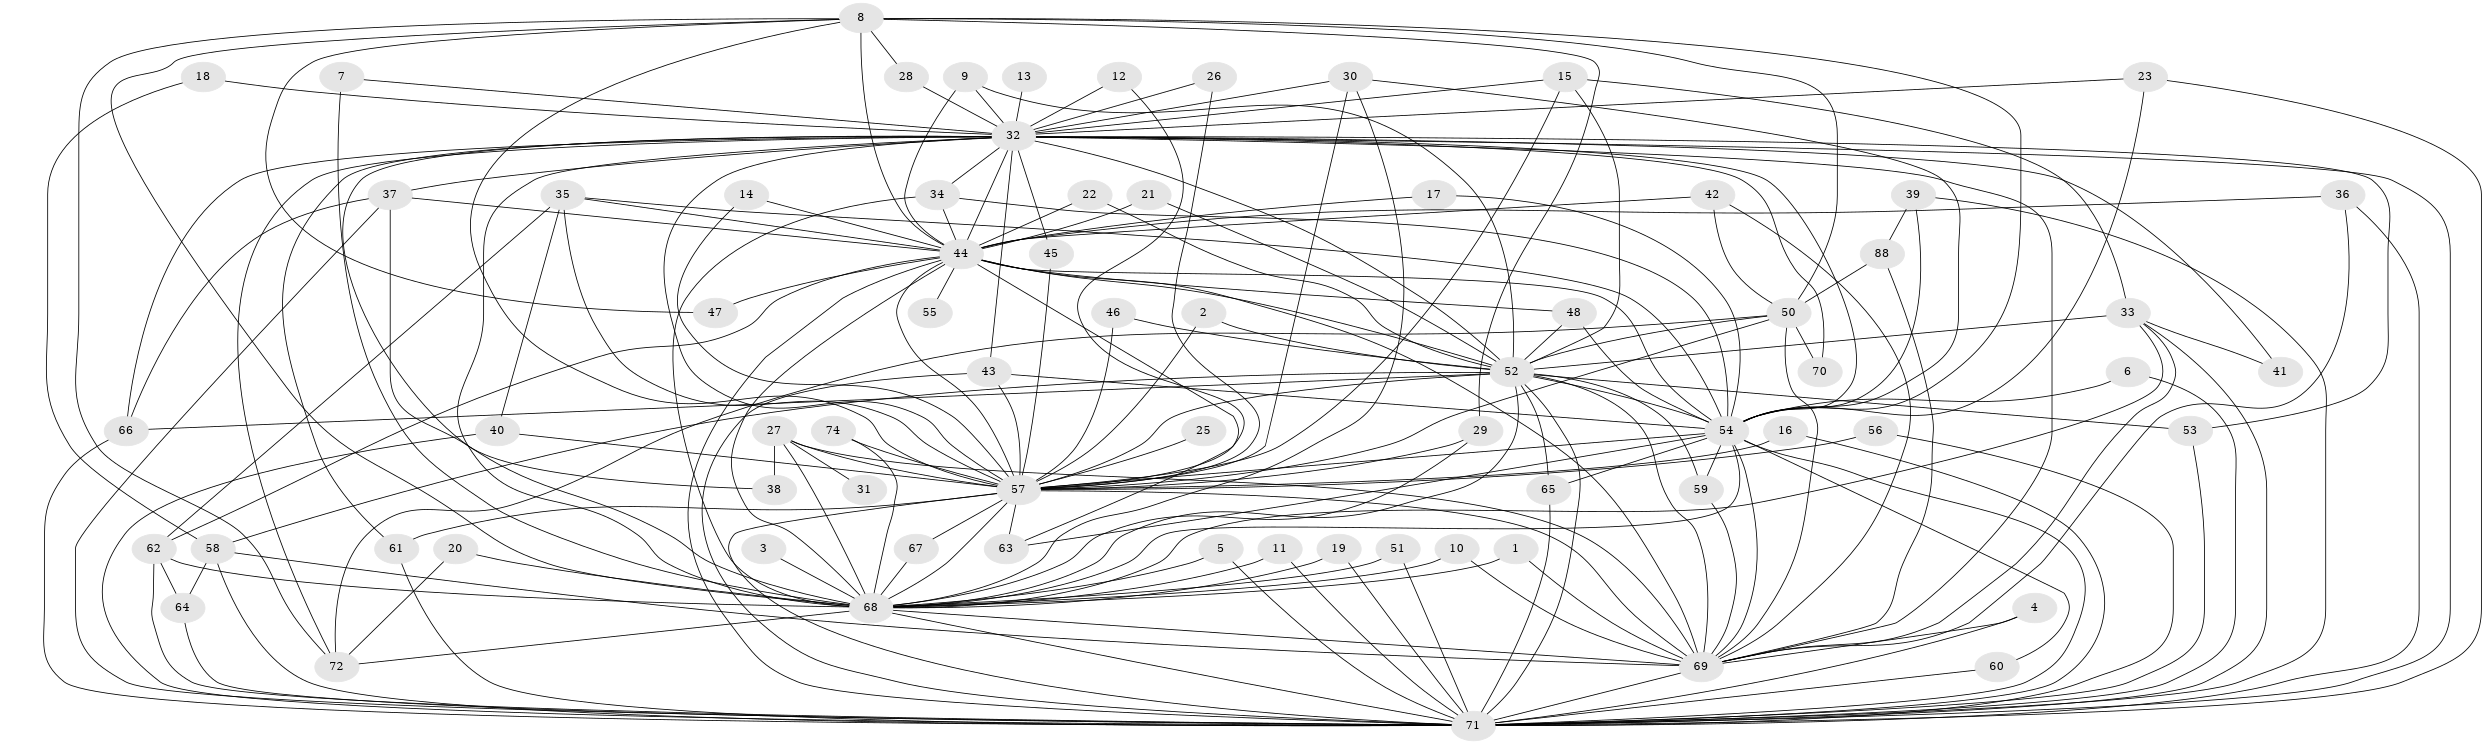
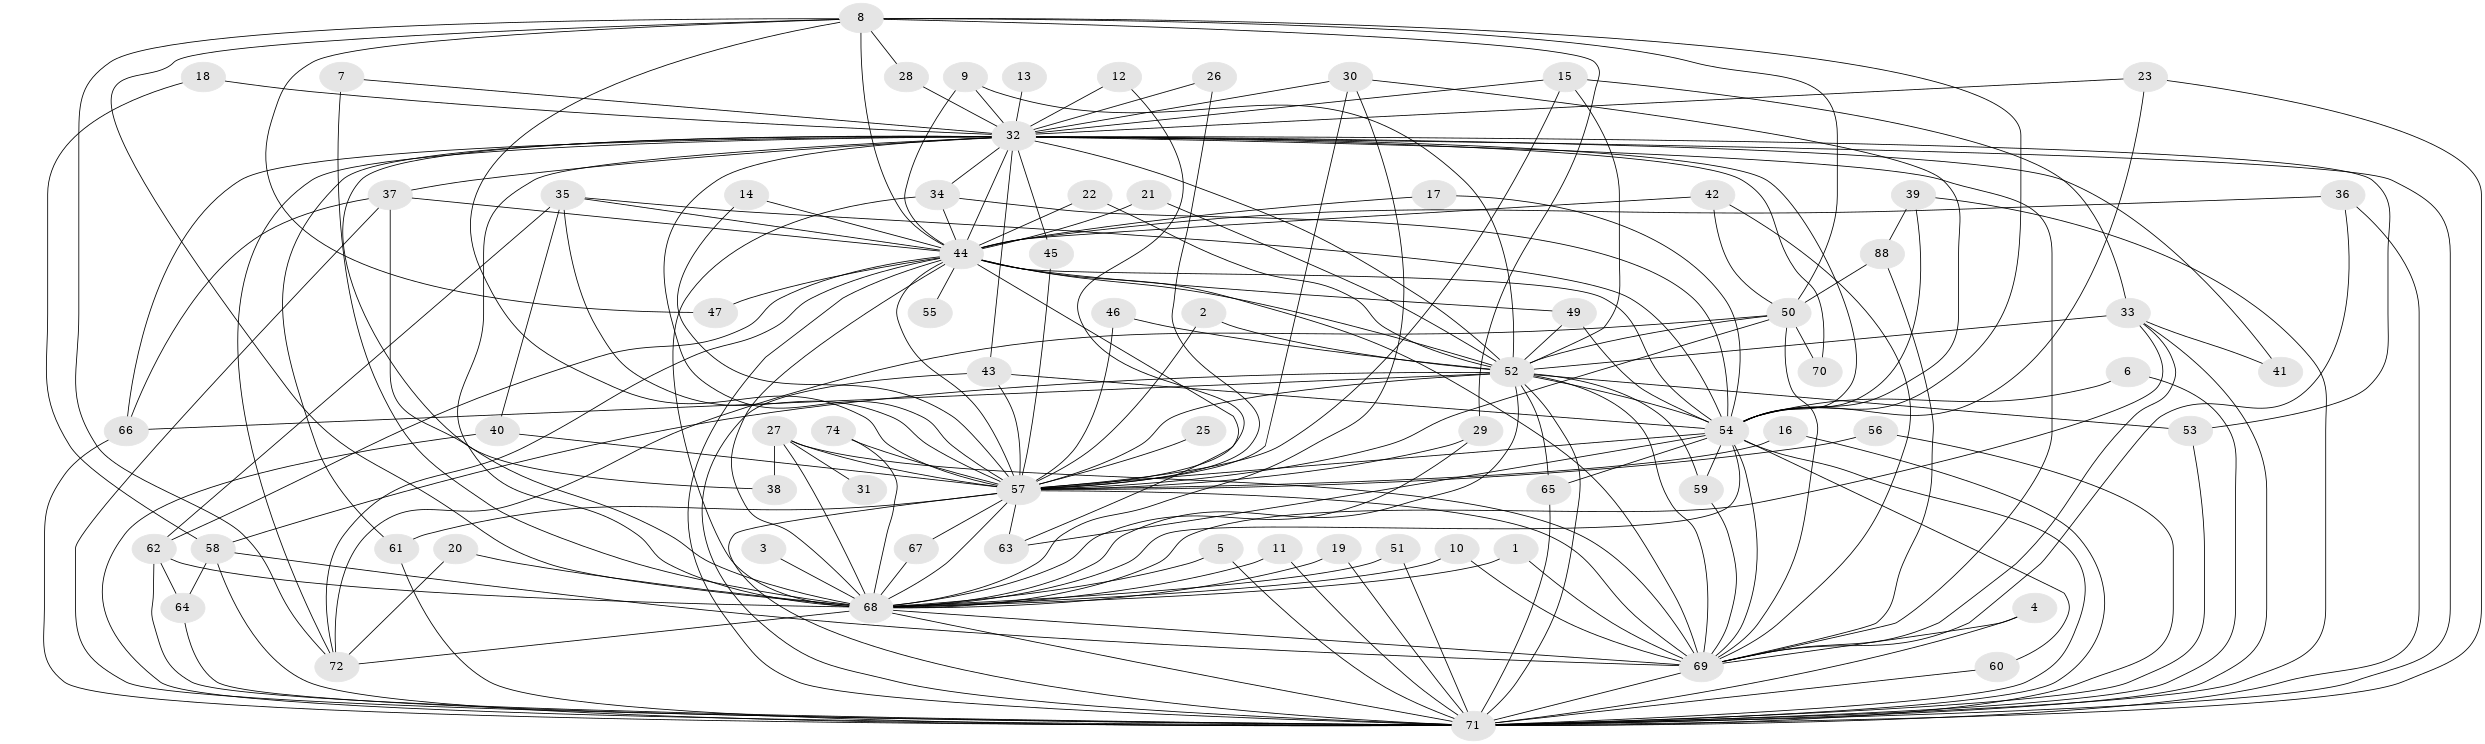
(1574, 313) -> (1574, 313)
none -> (600, 405)
